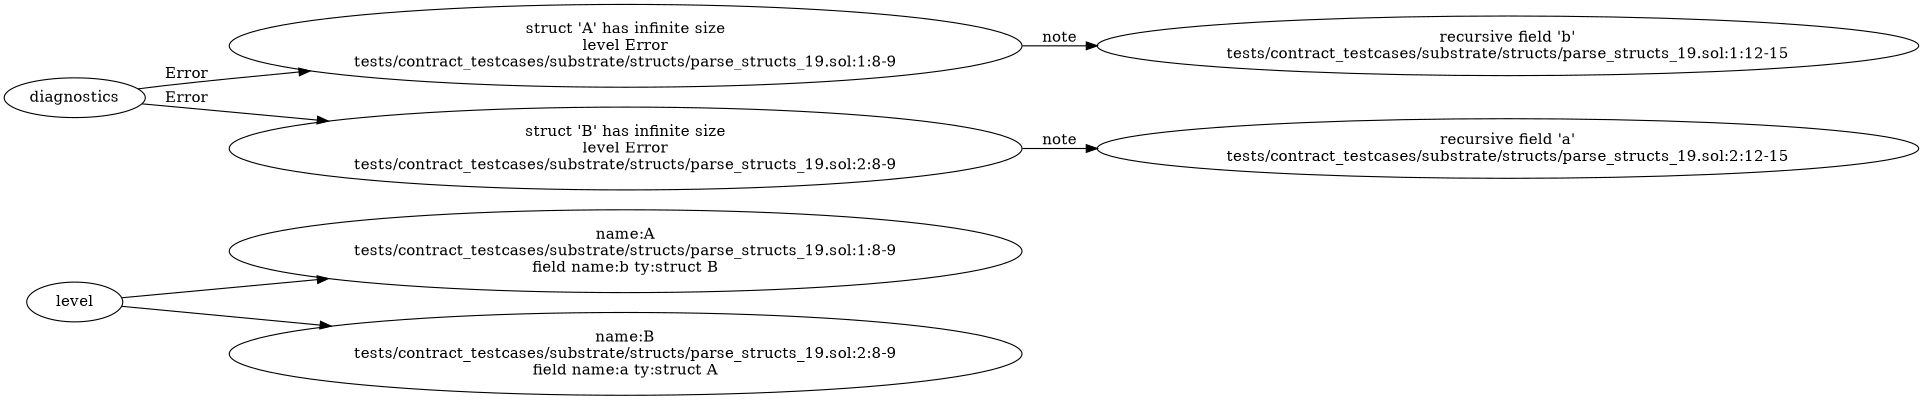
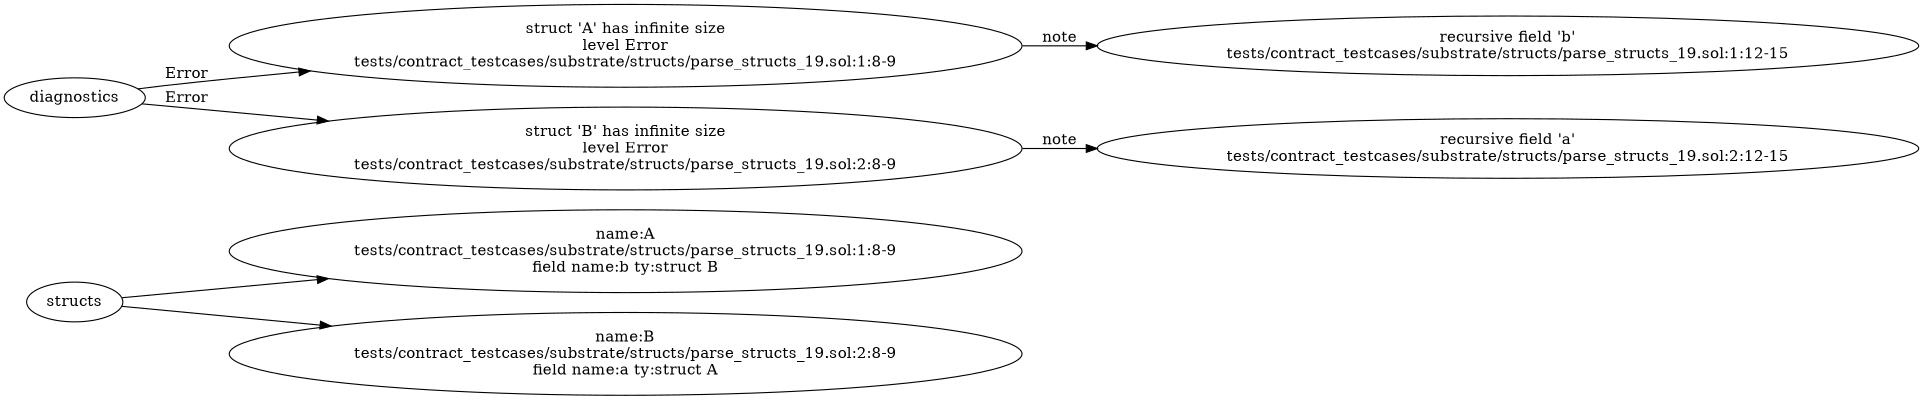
(75, 302) -> (75, 302)
